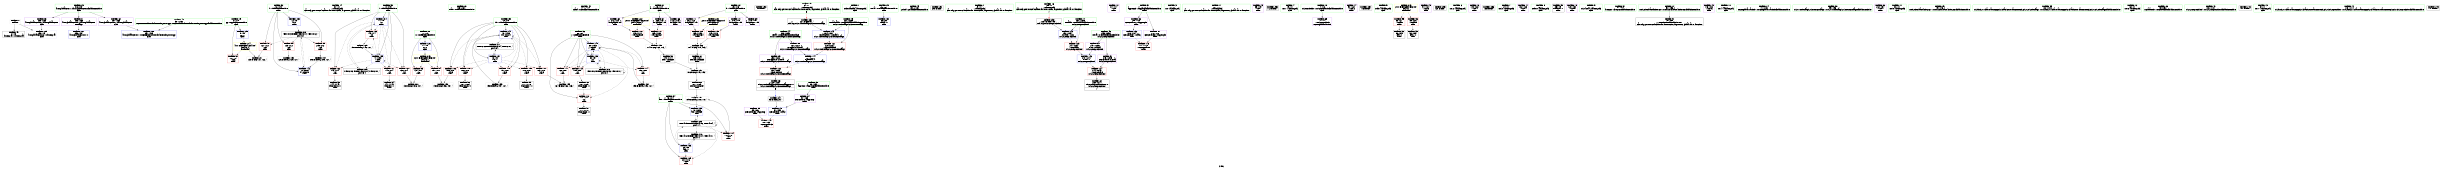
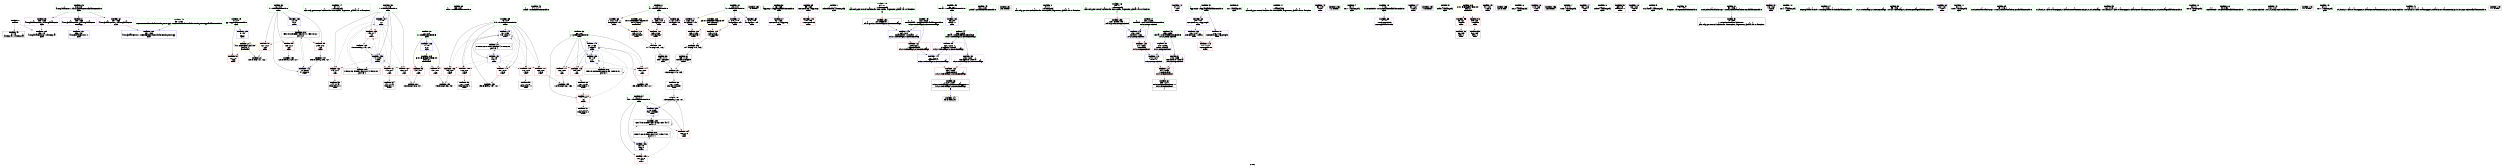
(777, 111) -> none
